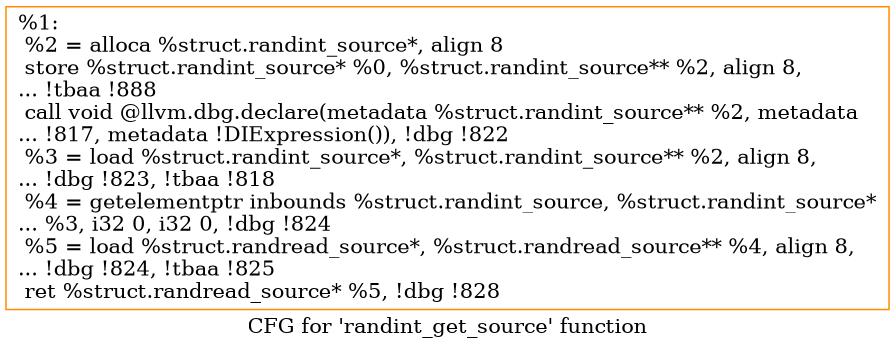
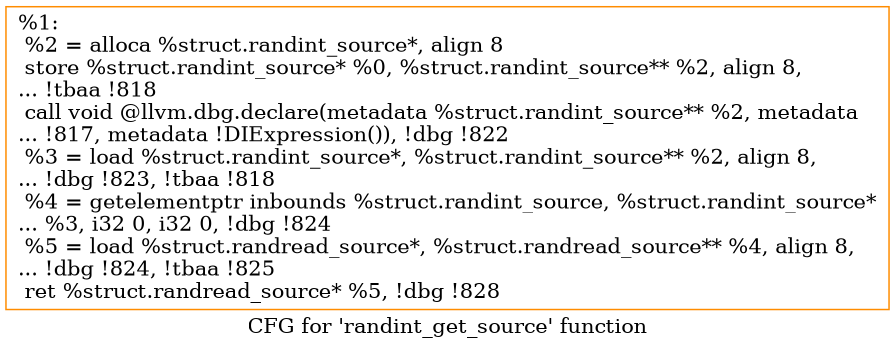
(88, 90) -> (88, 90)
